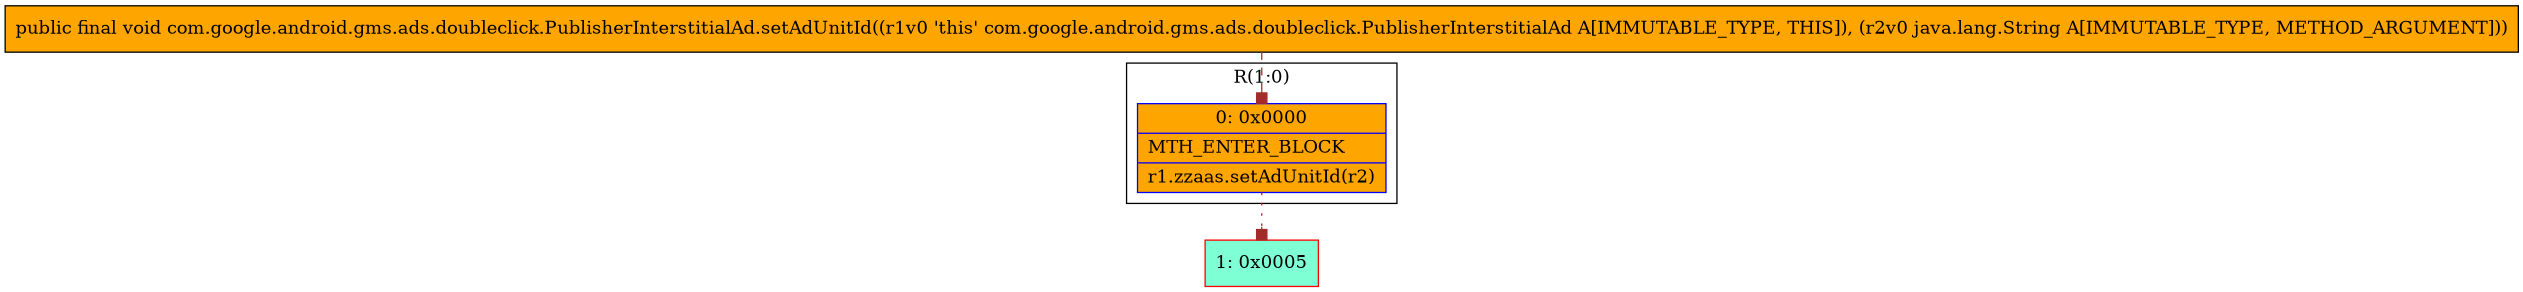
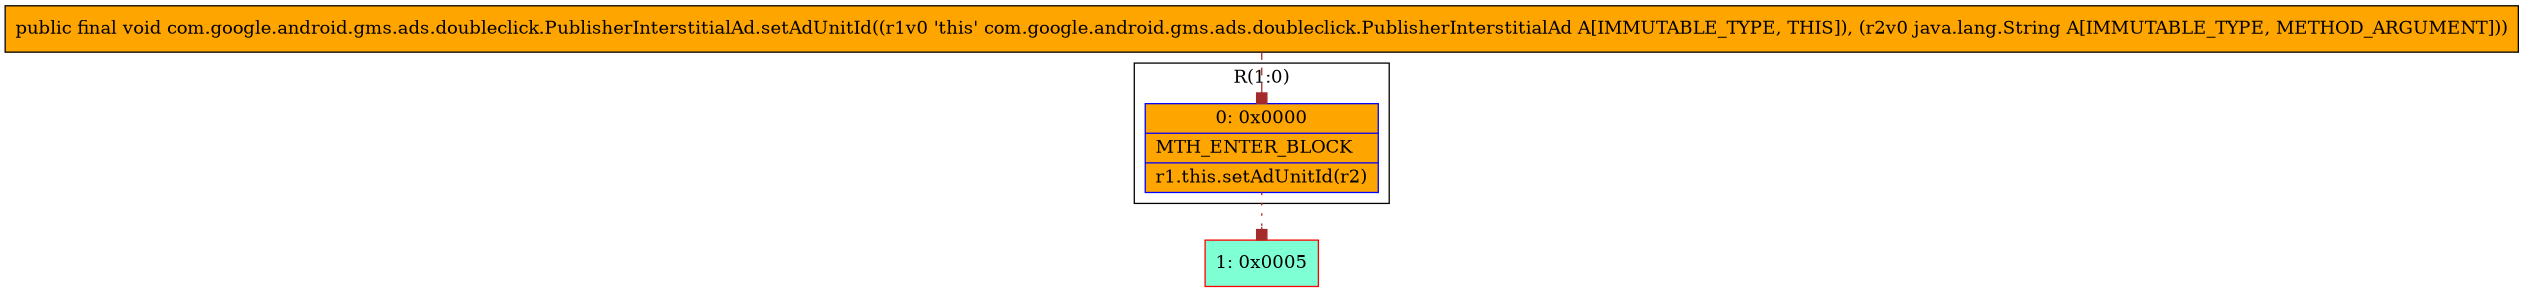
(1262, 177) -> (1262, 177)
